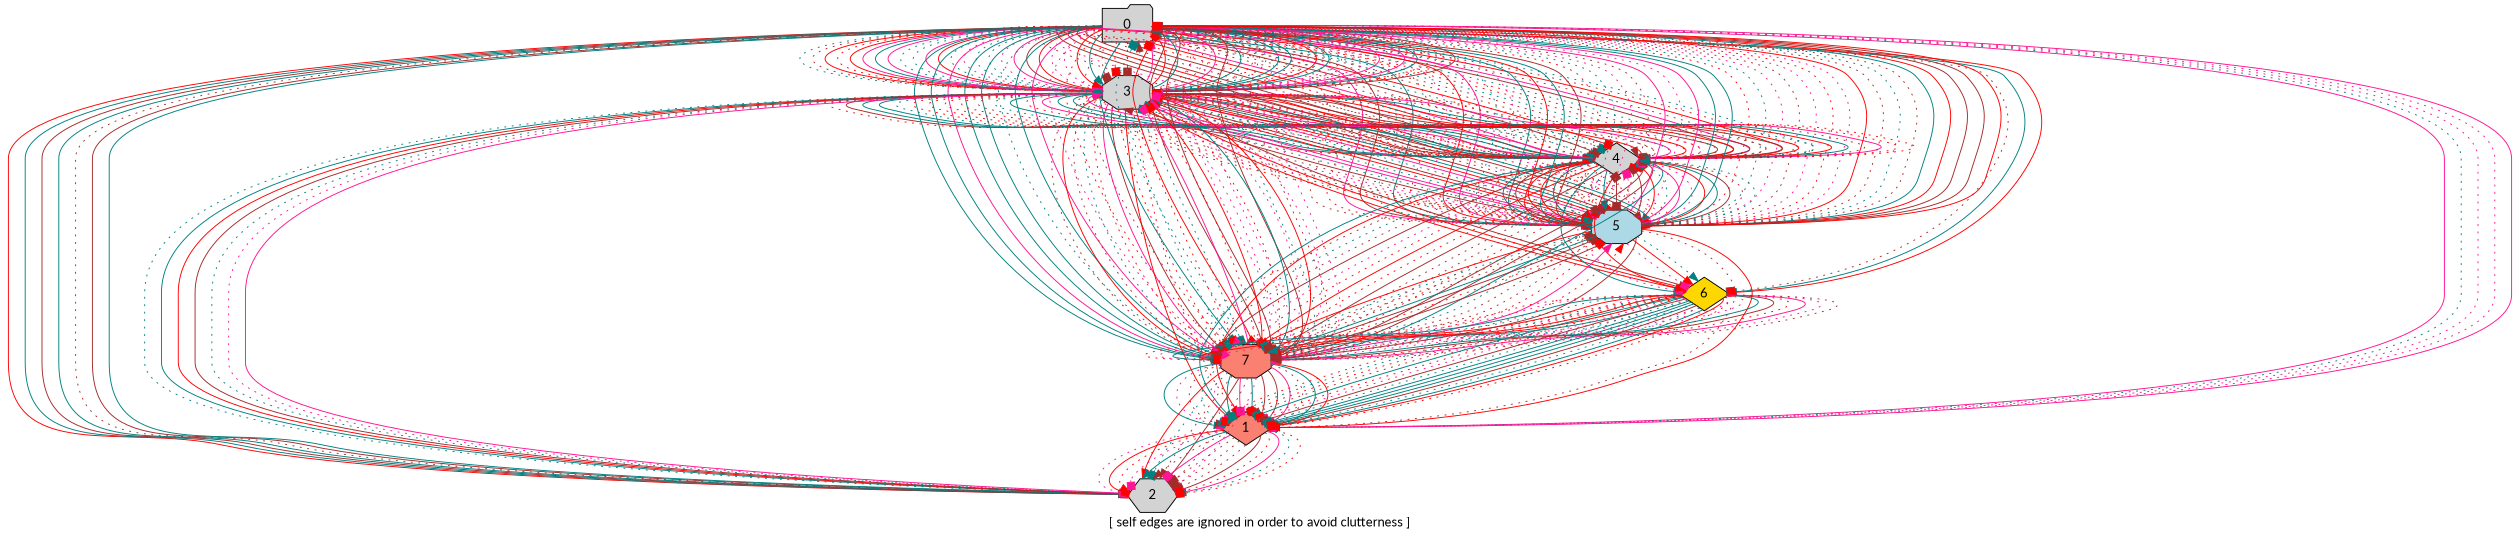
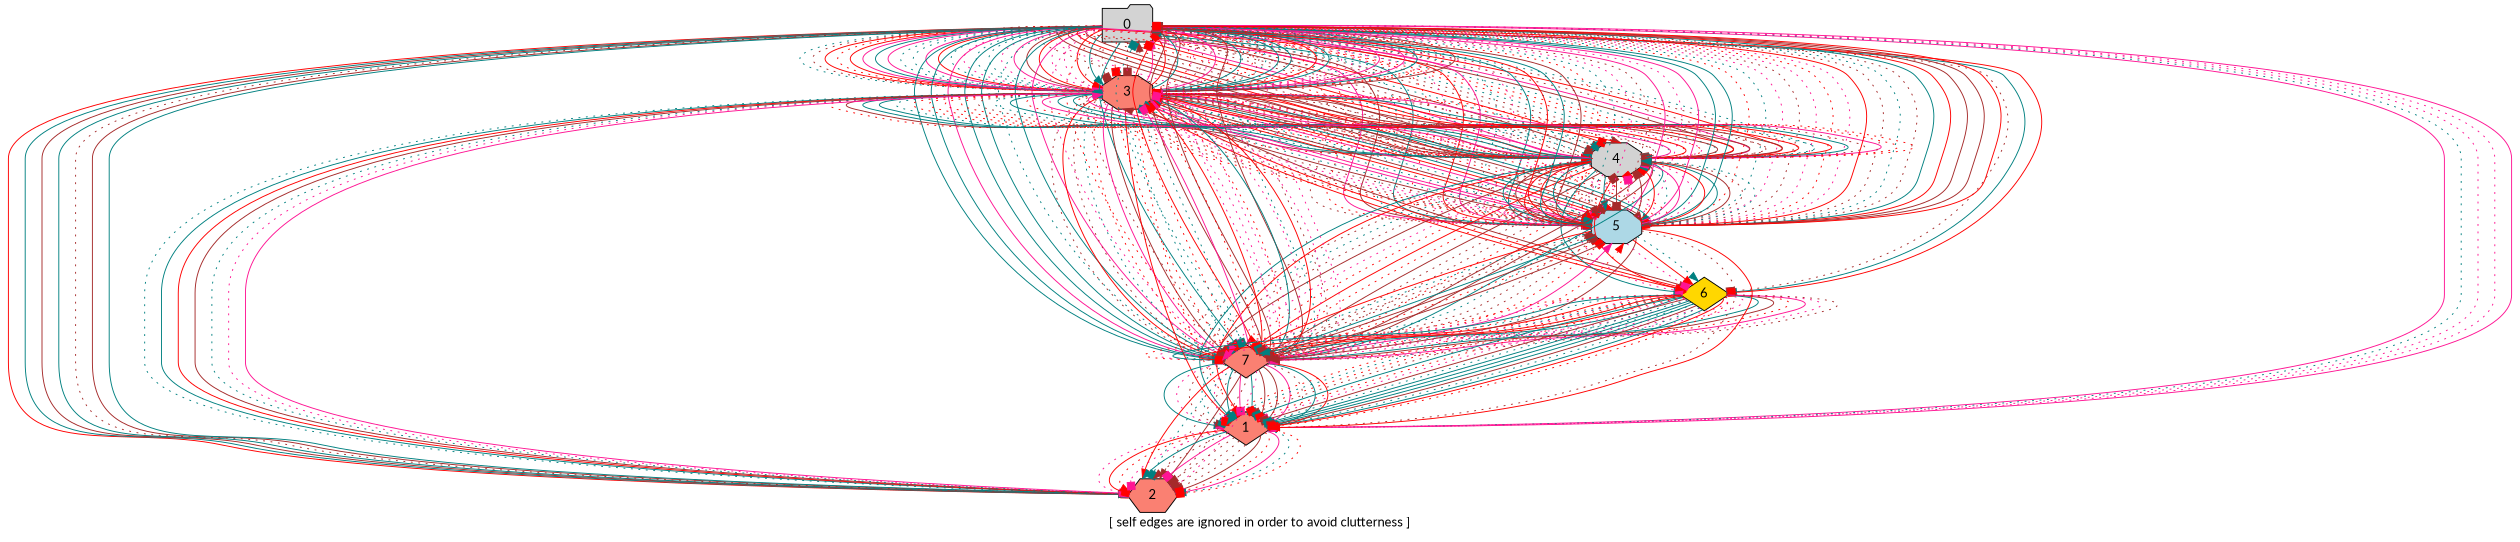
(1127, 92) -> (1127, 92)
(1617, 160) -> (1617, 160)
(1246, 361) -> (1246, 361)
(1153, 496) -> (1153, 496)
